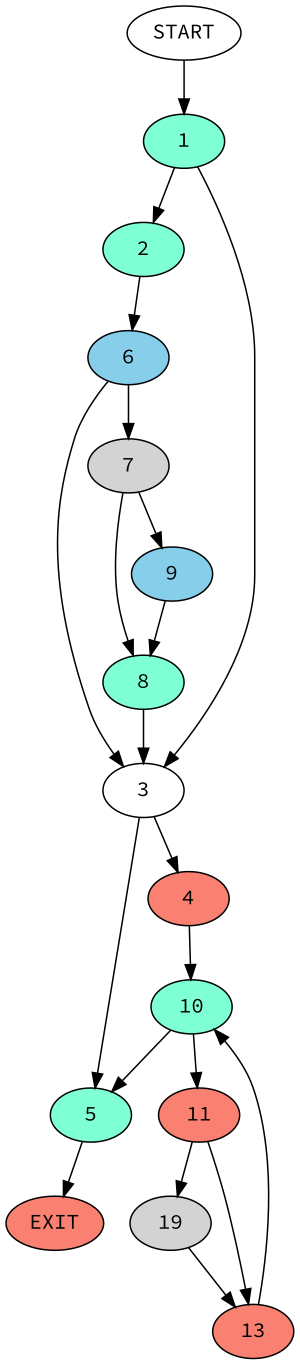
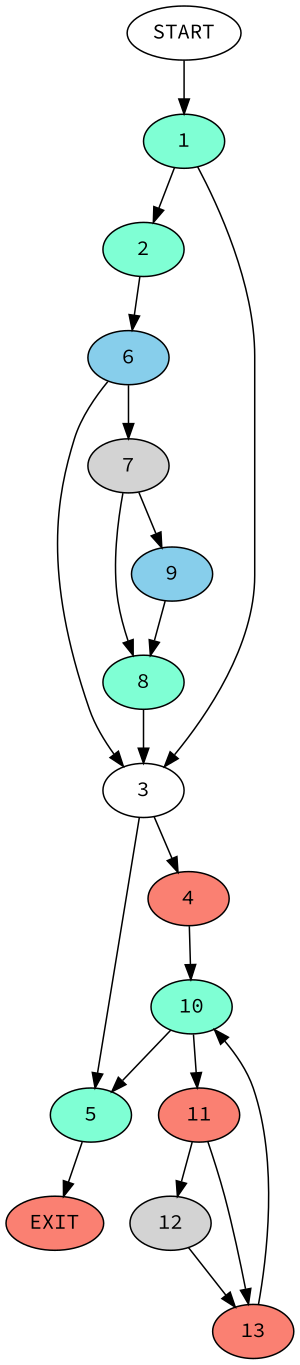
(171, 1223) -> (171, 1223)
